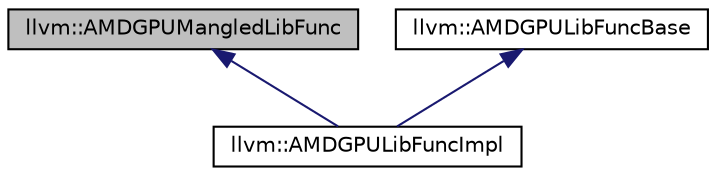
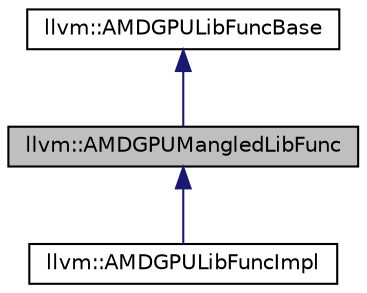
(450, 94) -> (183, 99)
